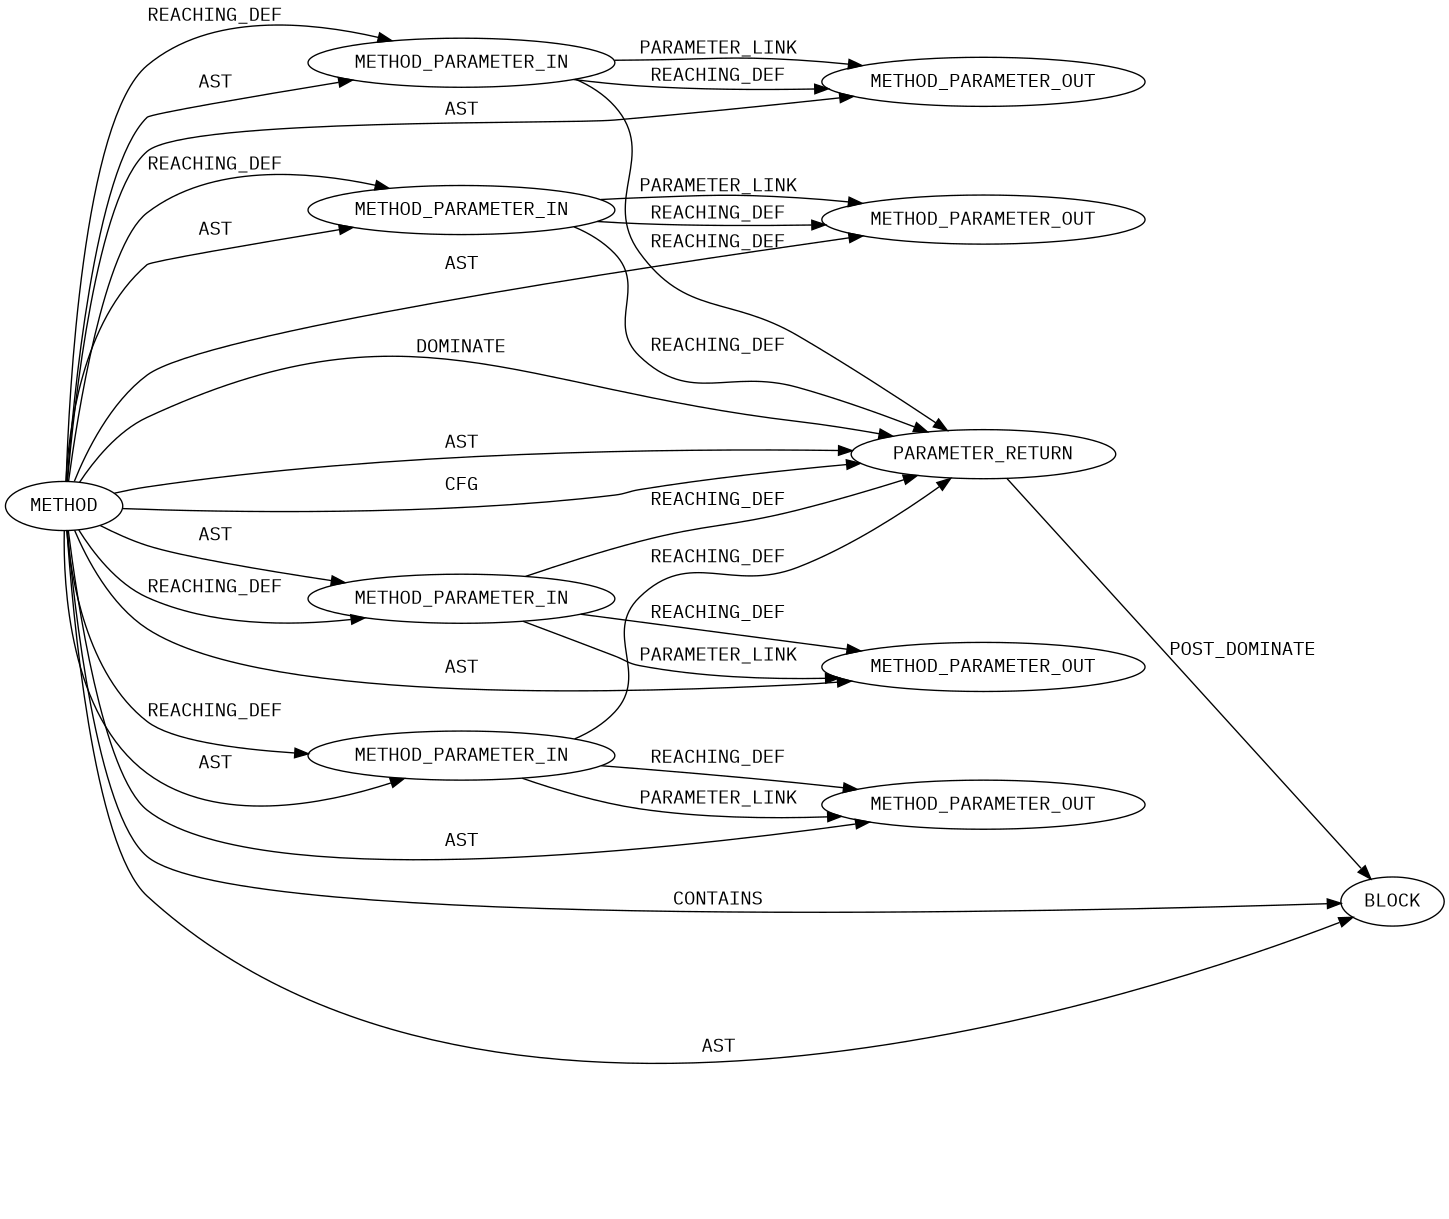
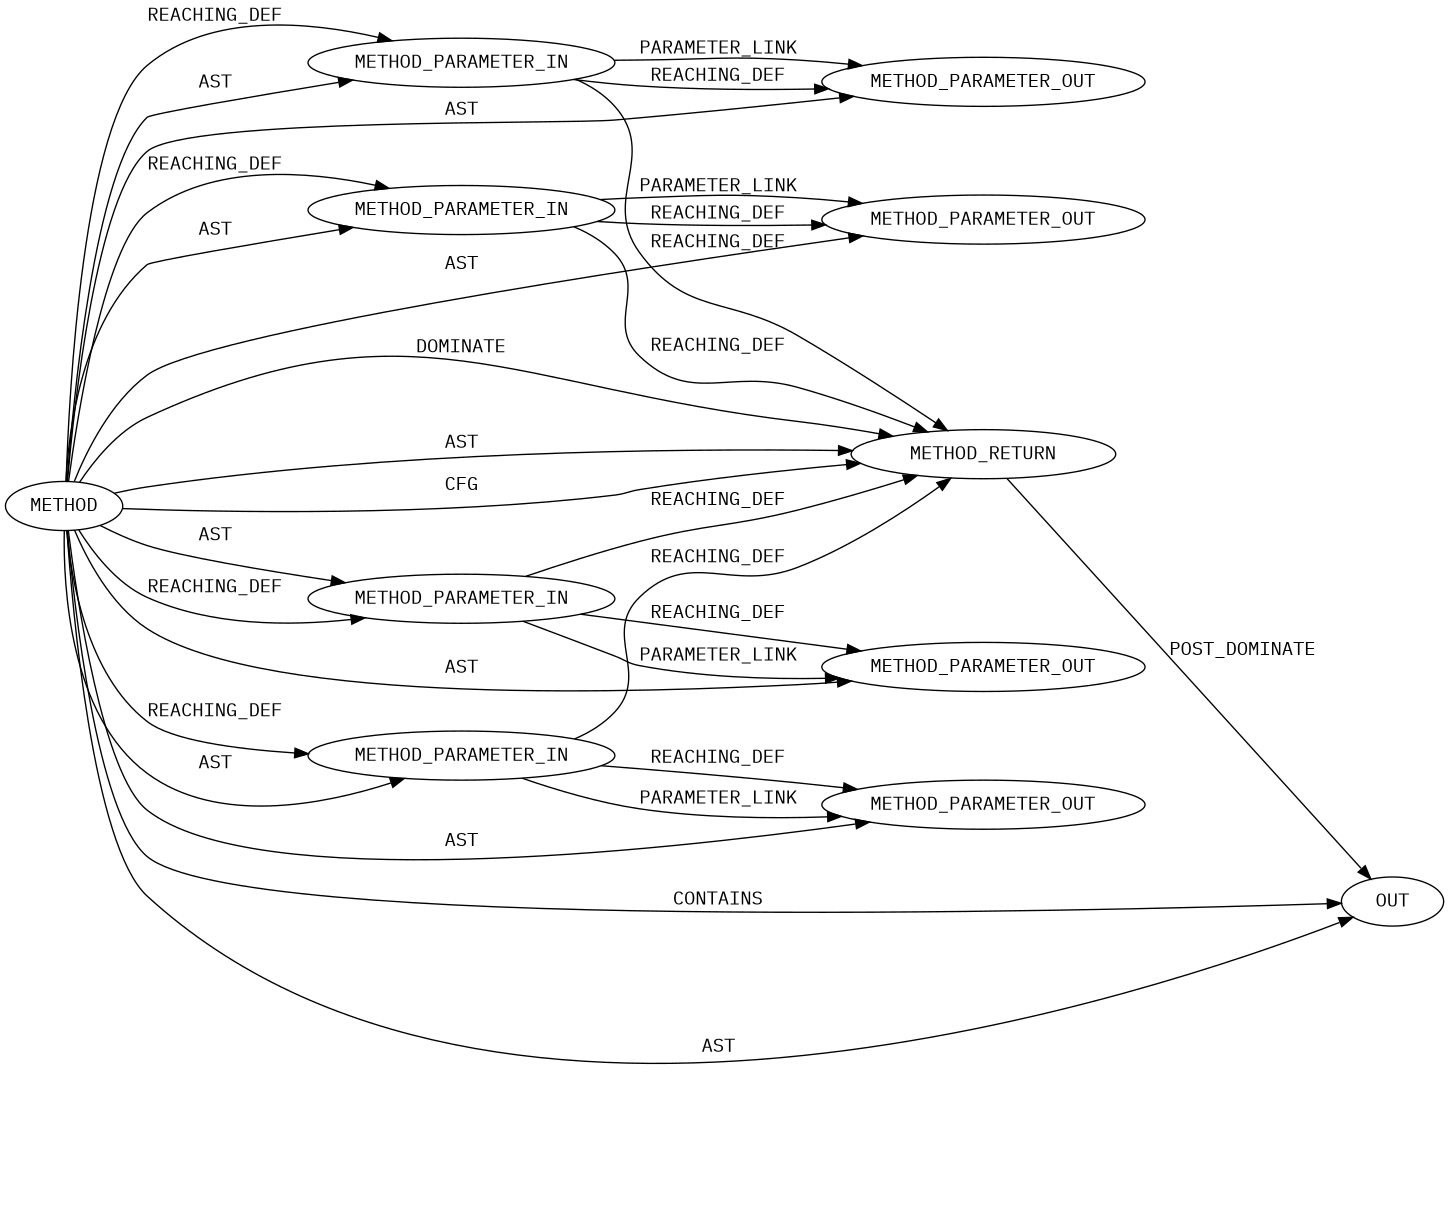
(983, 454) -> (983, 454)
(1393, 902) -> (1393, 902)
